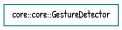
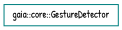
(61, 15) -> (61, 15)
